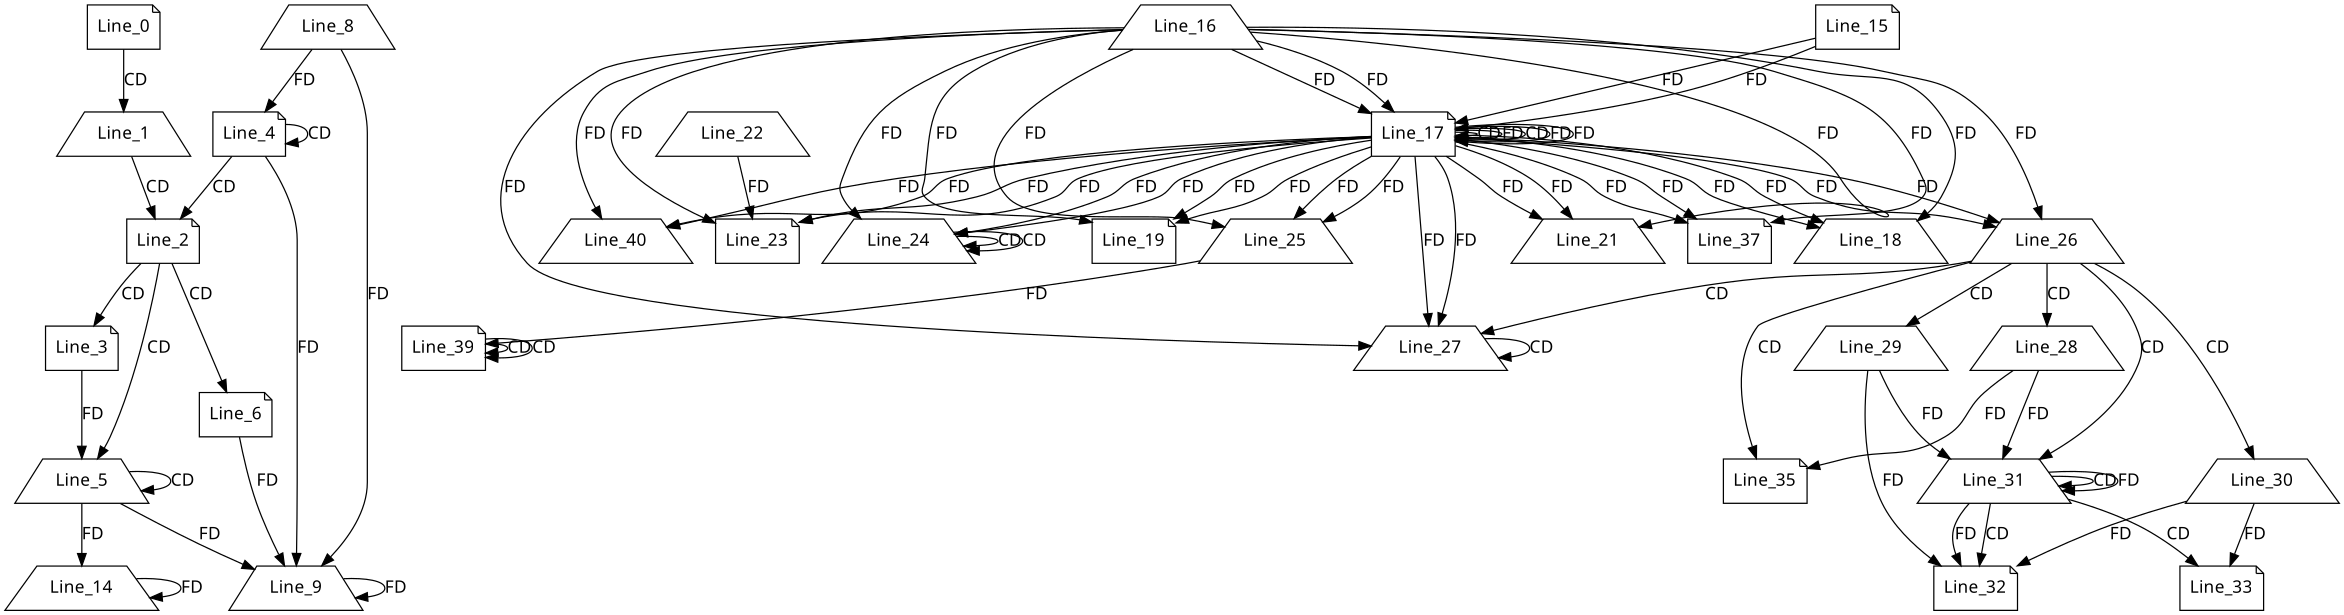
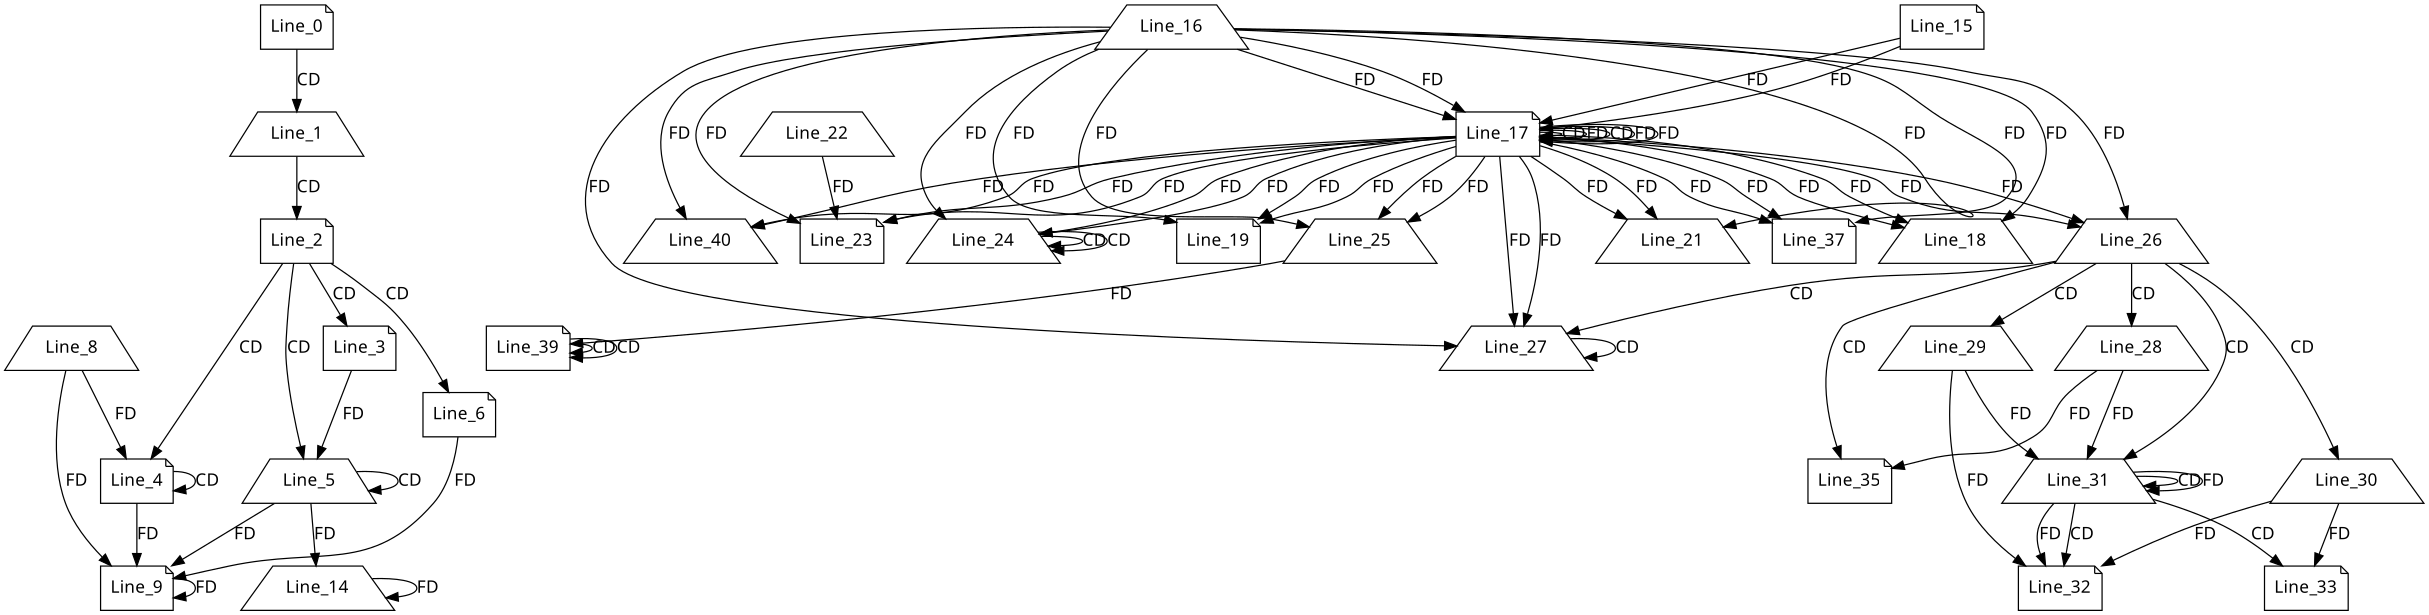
(210, 183) -> (220, 356)
(296, 588) -> (137, 588)
